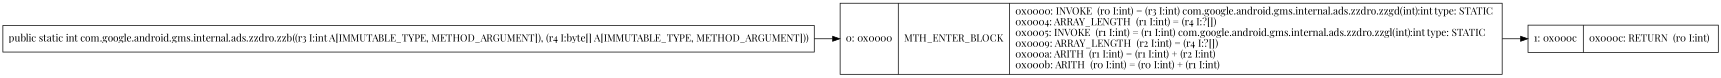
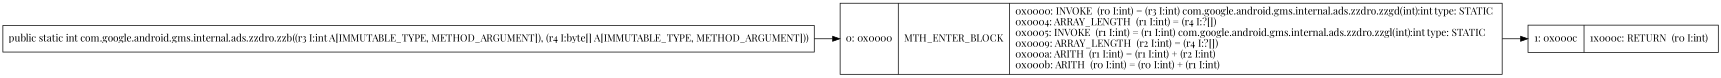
(1651, 38) -> (1650, 38)
